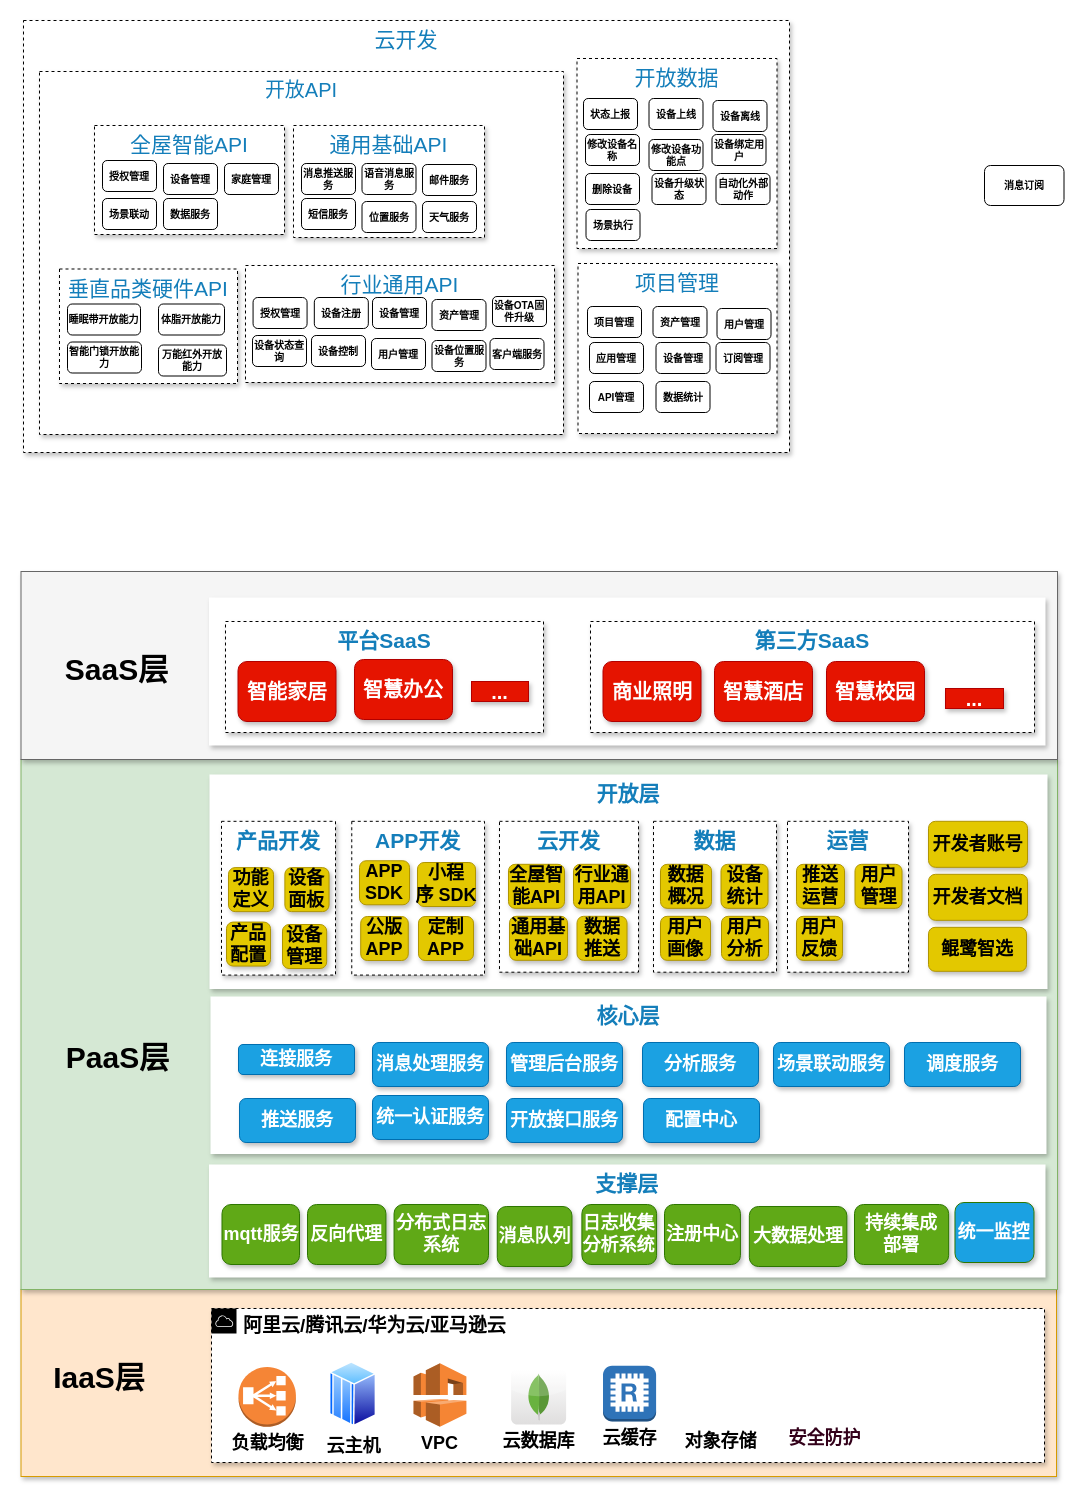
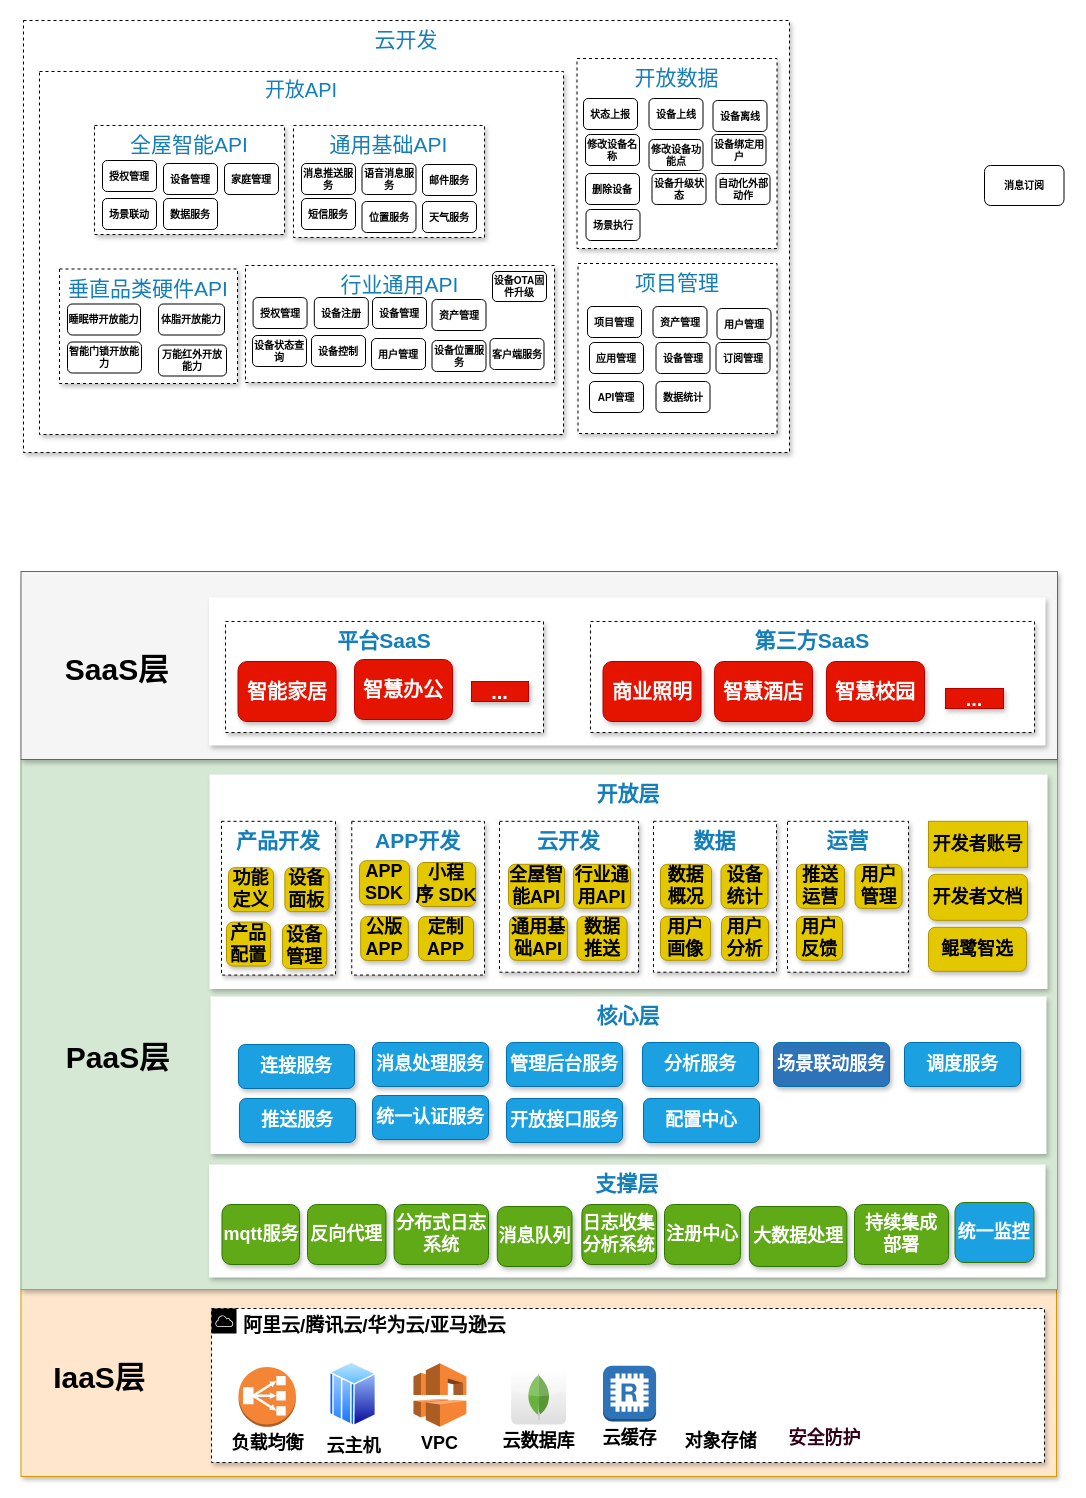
(520, 312) -> (520, 287)
(978, 844) -> (978, 844)
(297, 1060) -> (297, 1067)
(832, 1065) -> (832, 1065)
